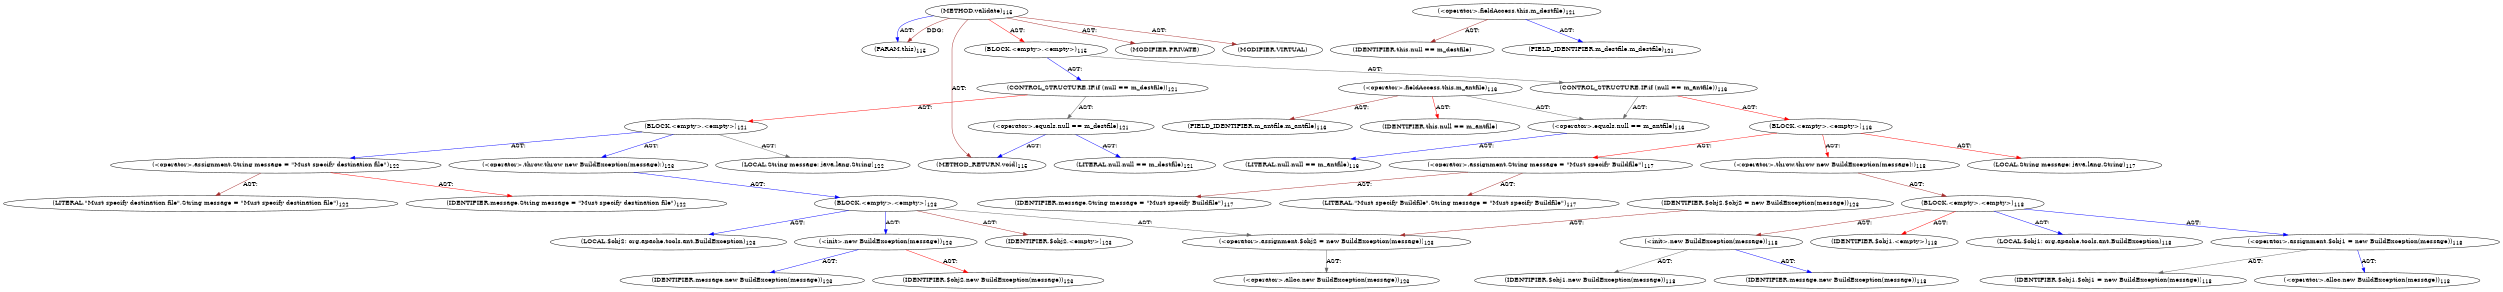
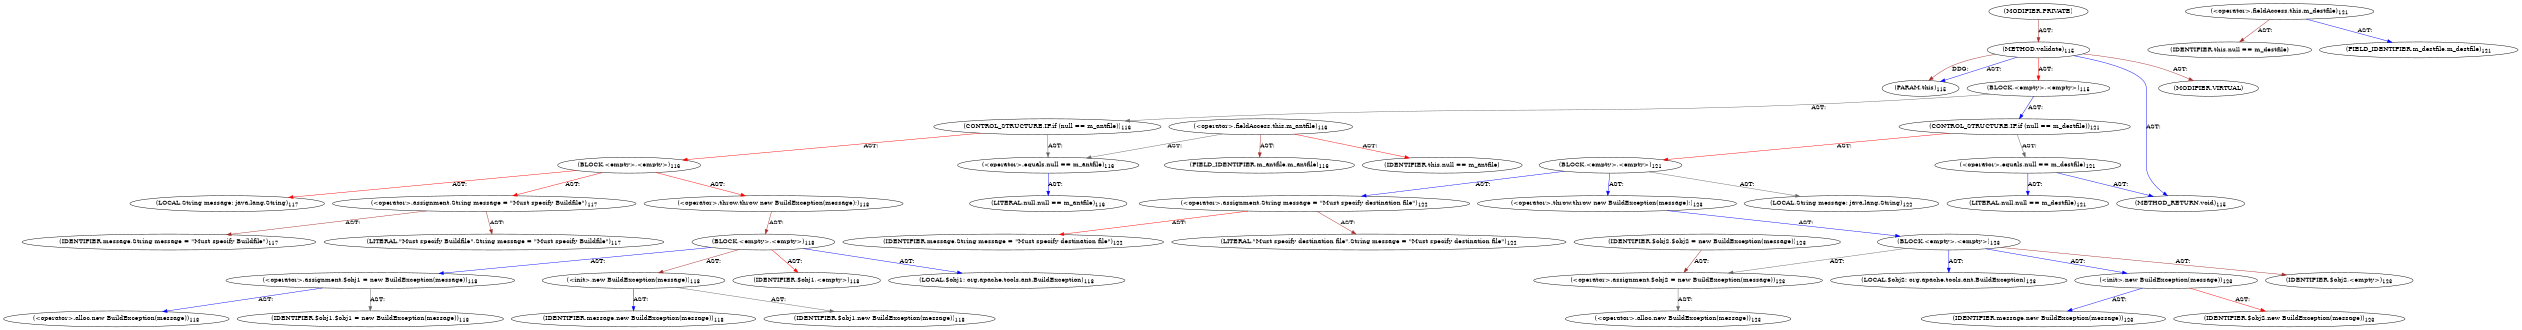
(1069, 30) -> (2038, 28)
(952, 87) -> (2146, 102)
